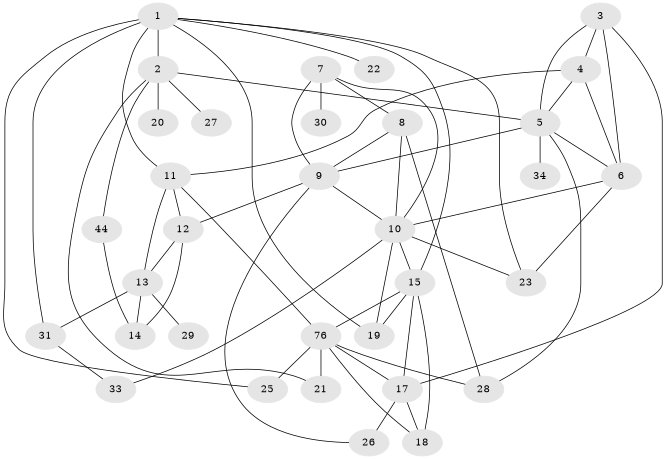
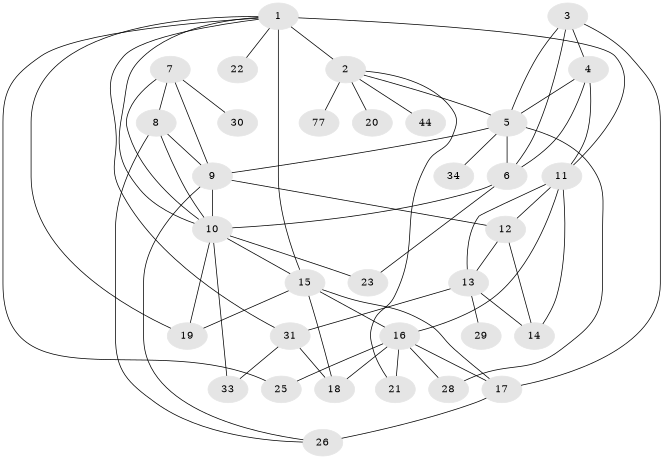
(429, 57) -> (125, 94)
(211, 123) -> (319, 123)
(443, 256) -> (116, 351)
(112, 284) -> (563, 259)
(321, 336) -> (400, 336)
(412, 416) -> (312, 363)
